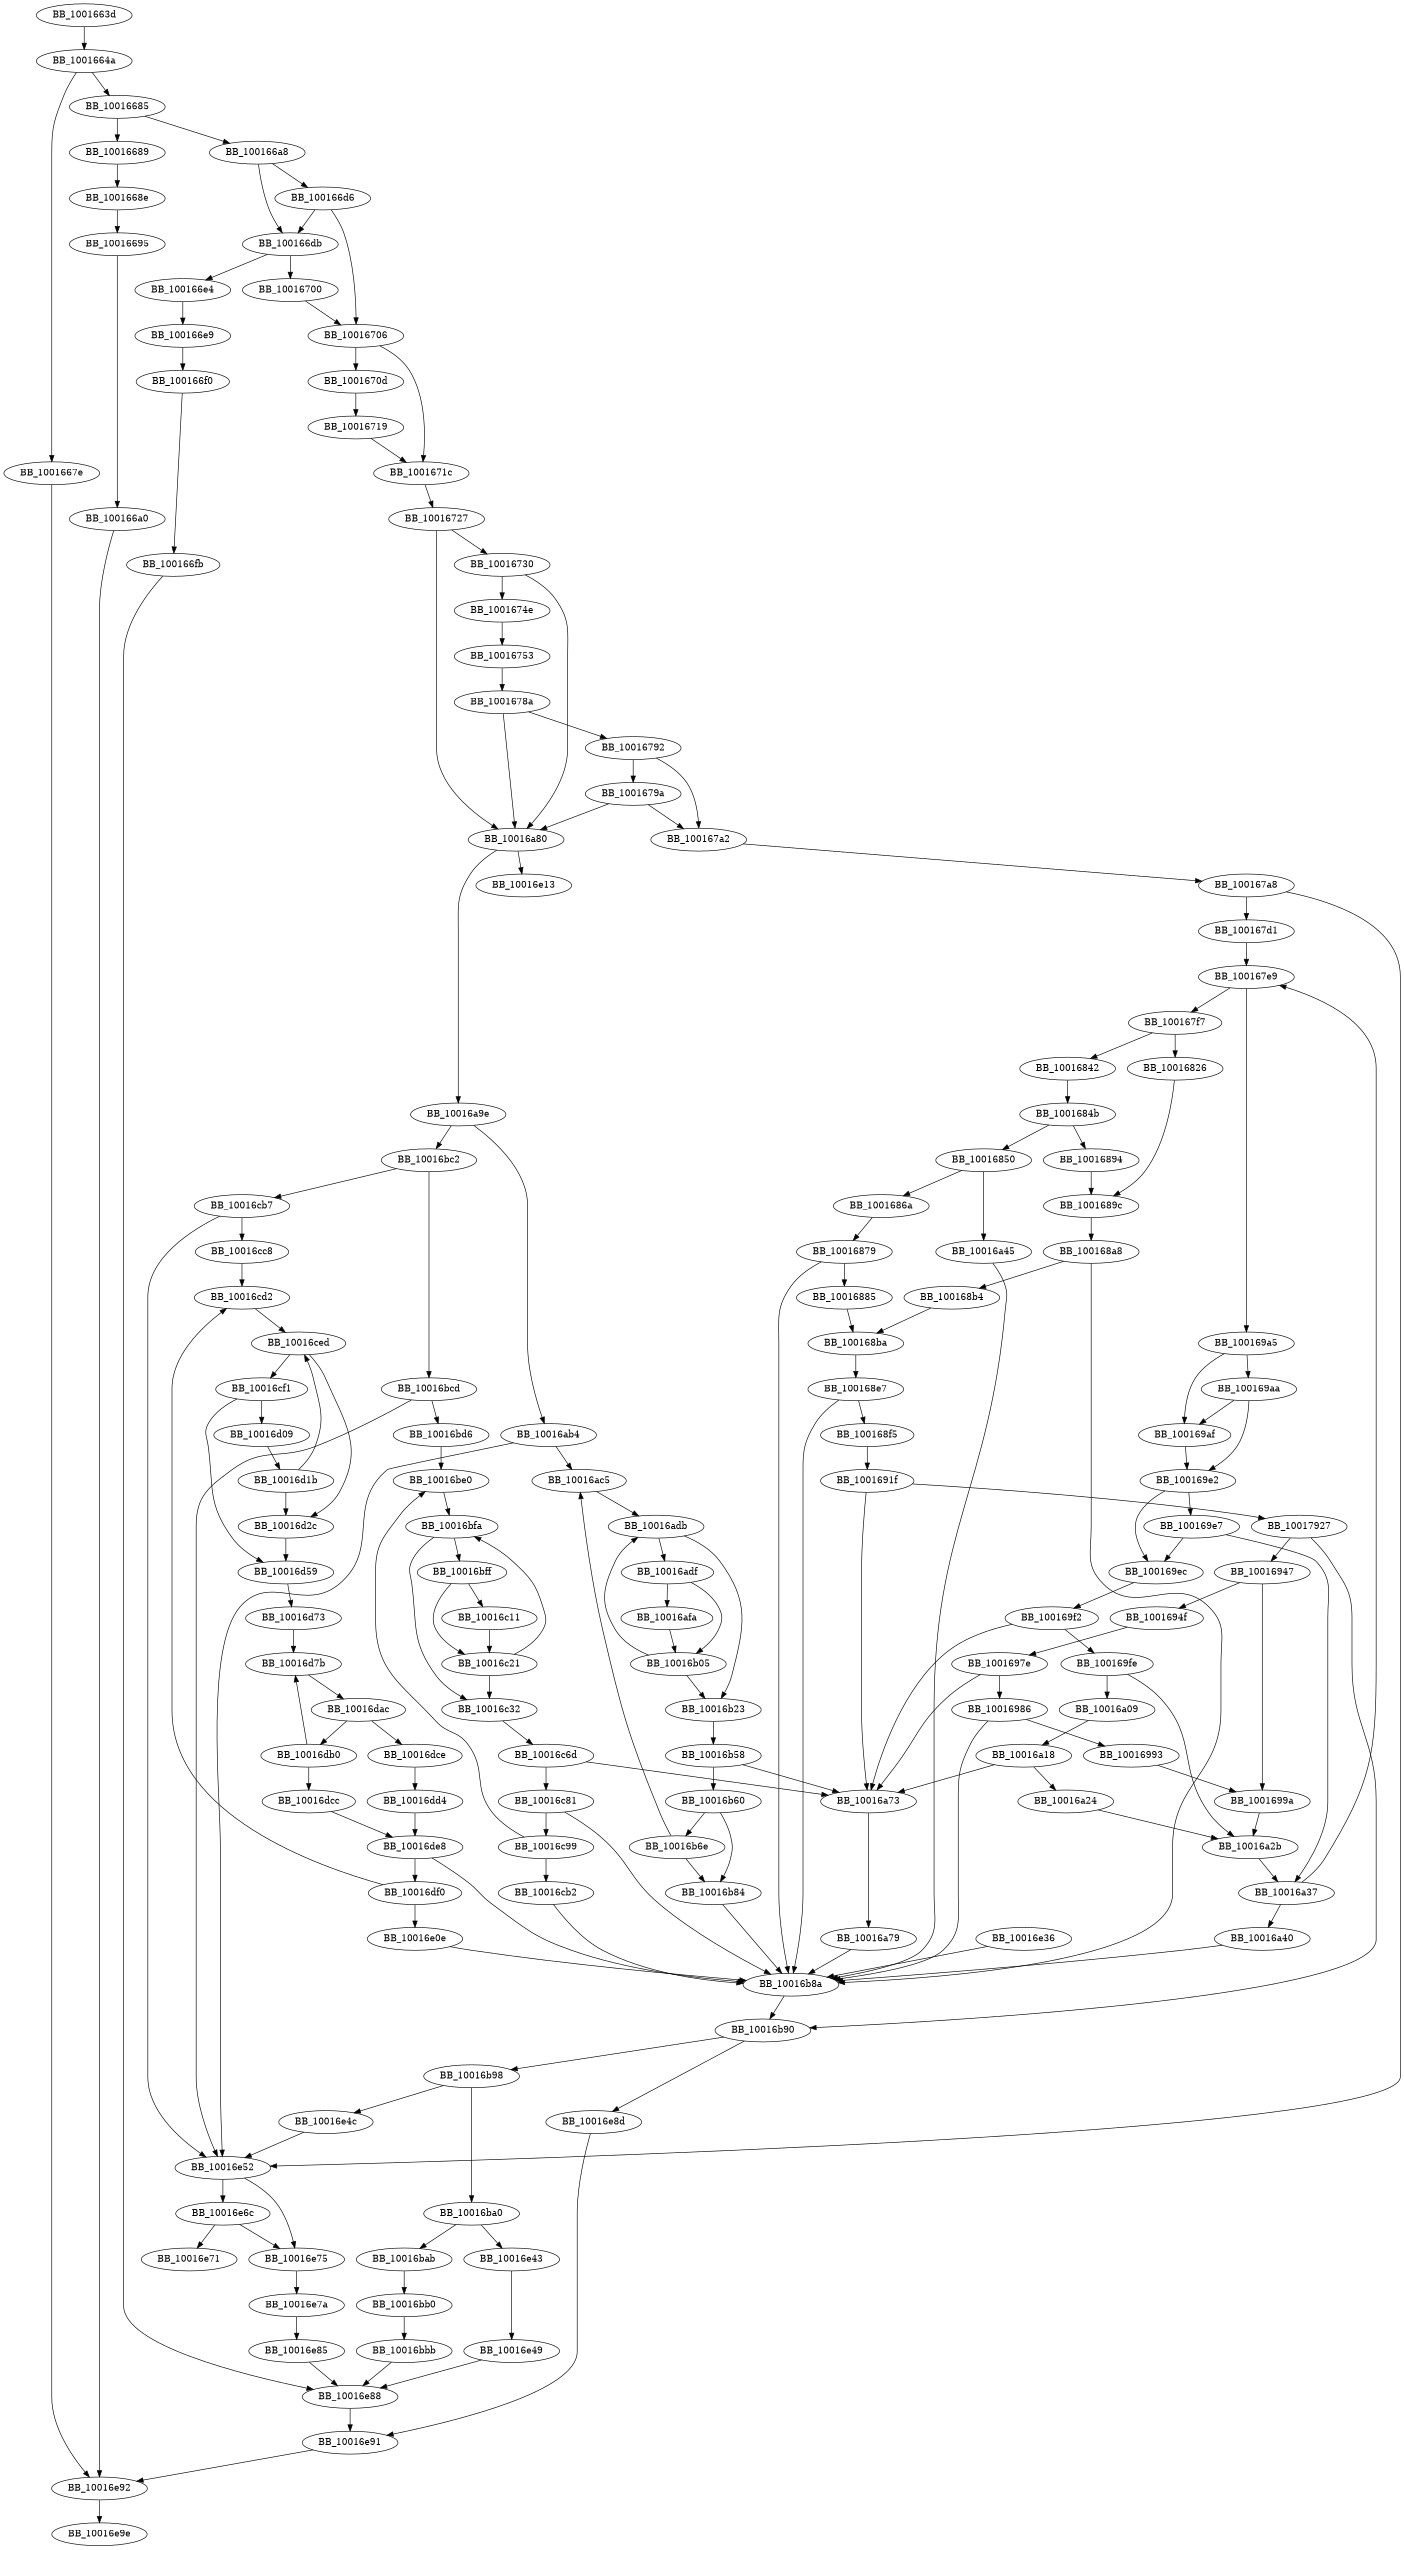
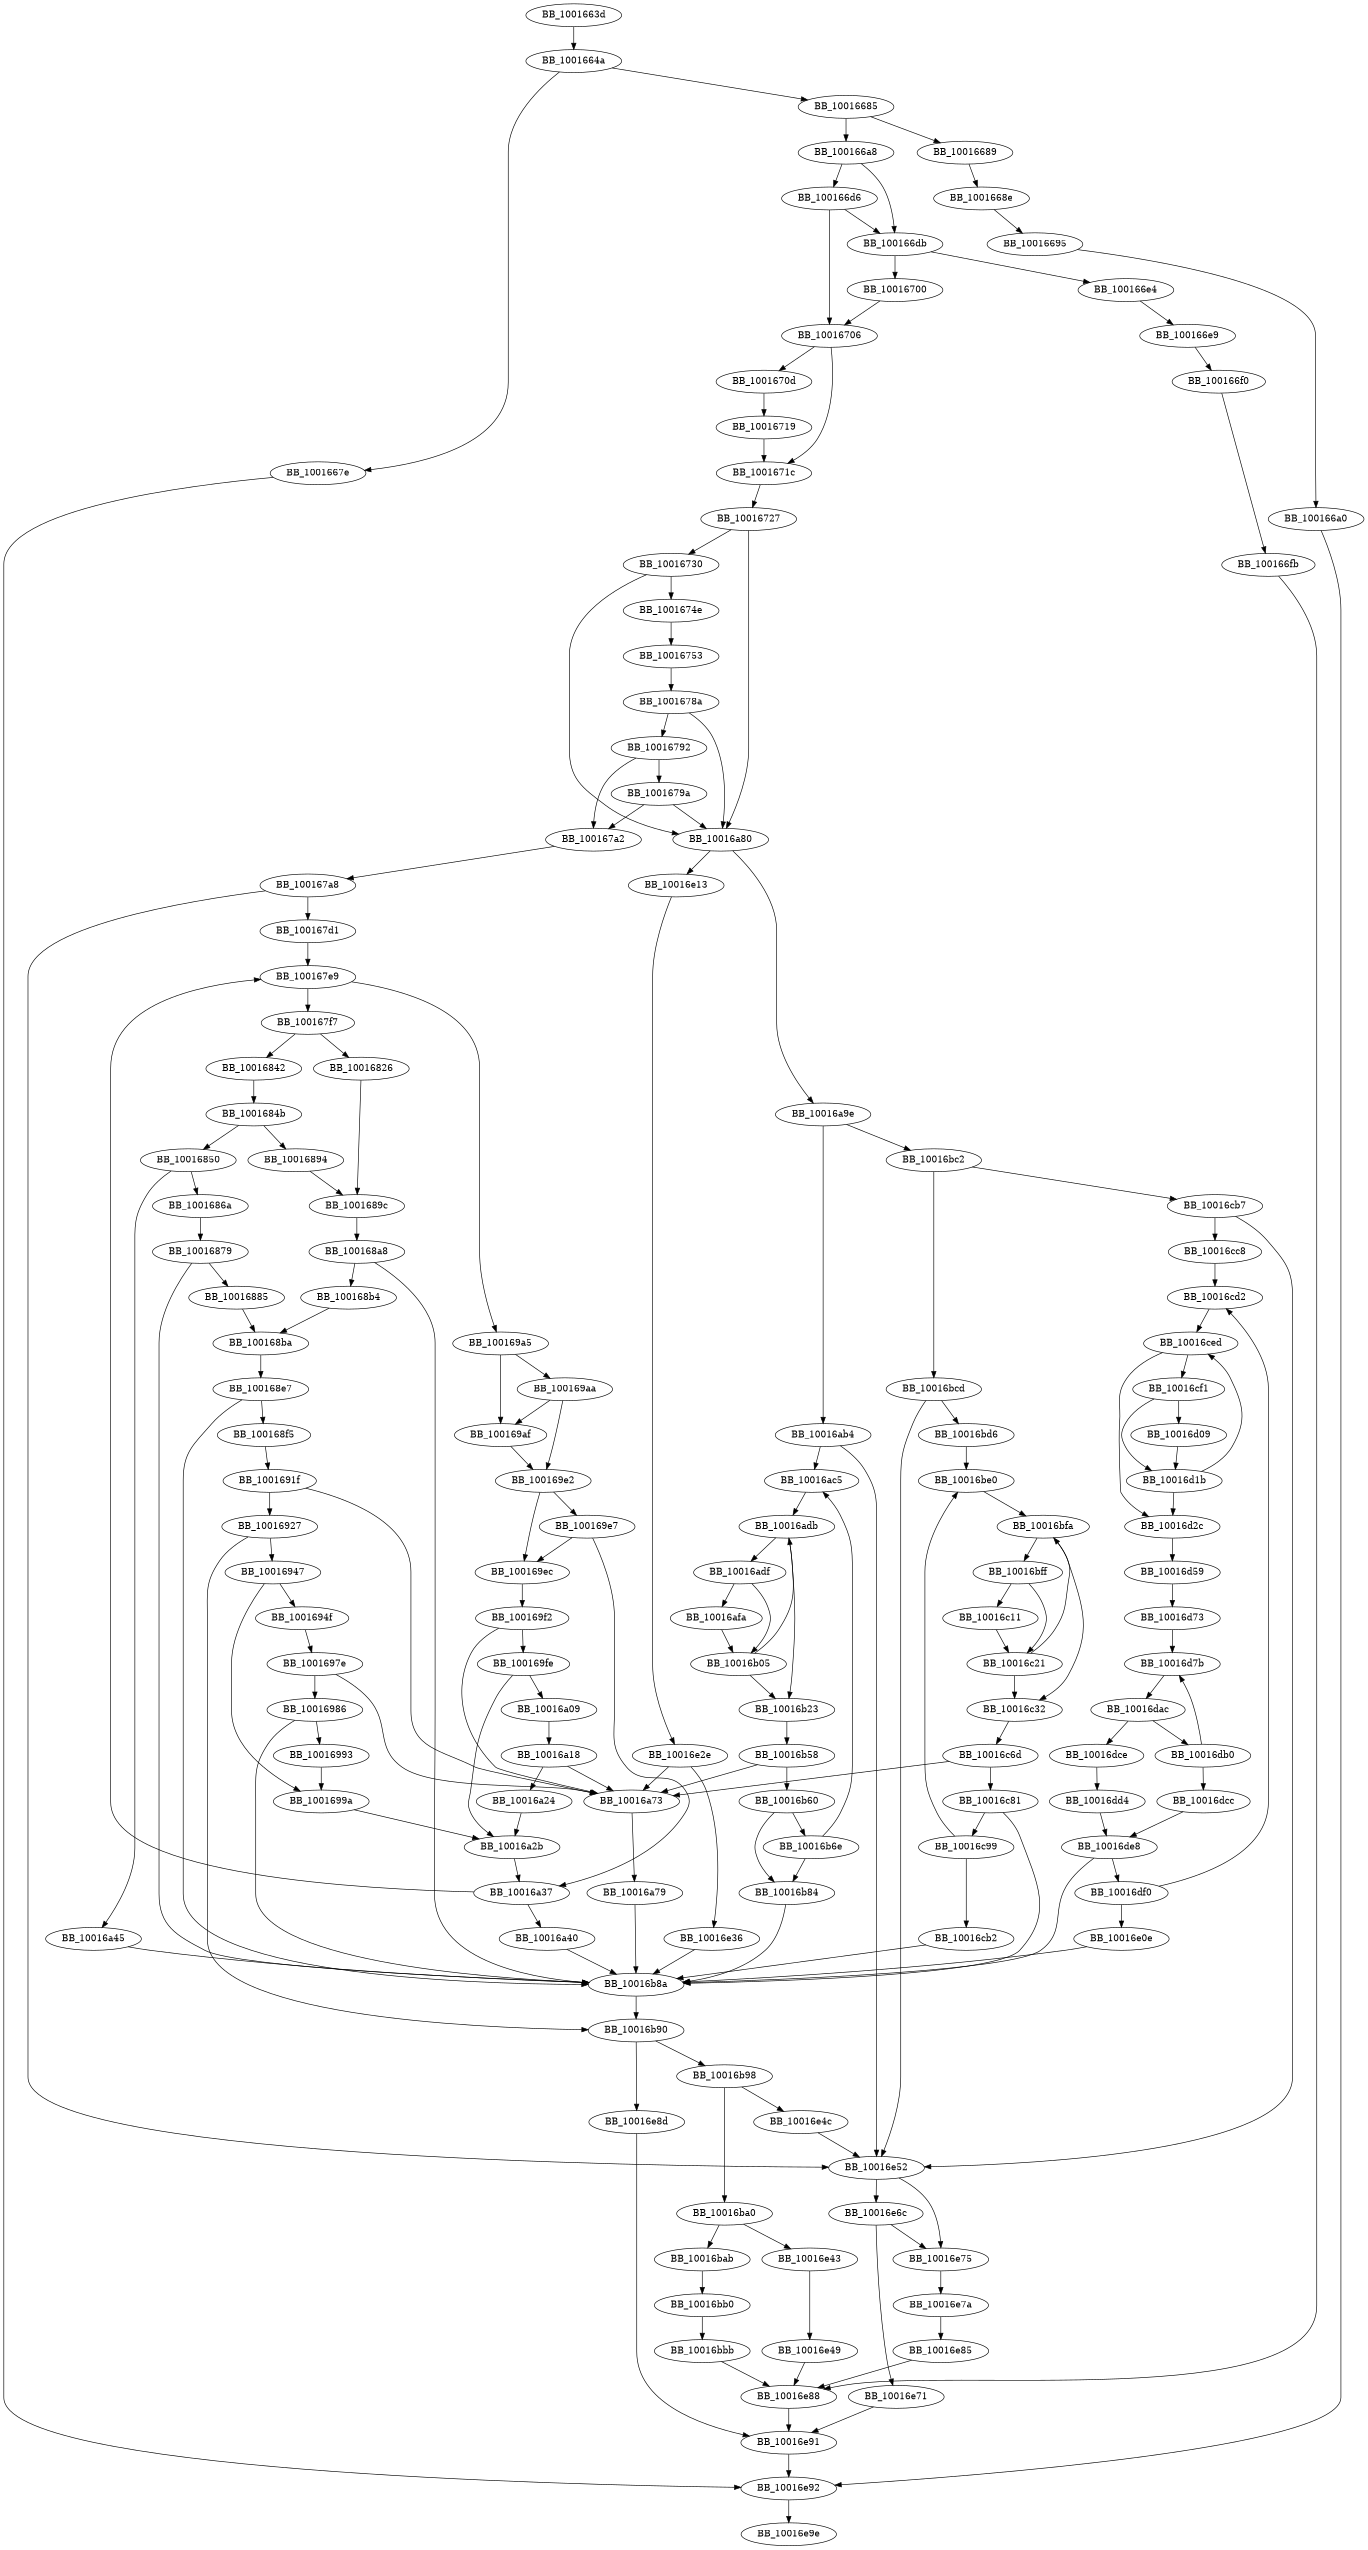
(211, 1480) -> (1124, 1426)
(1299, 1527) -> (270, 1527)
none -> (680, 1756)
none -> (846, 2418)
